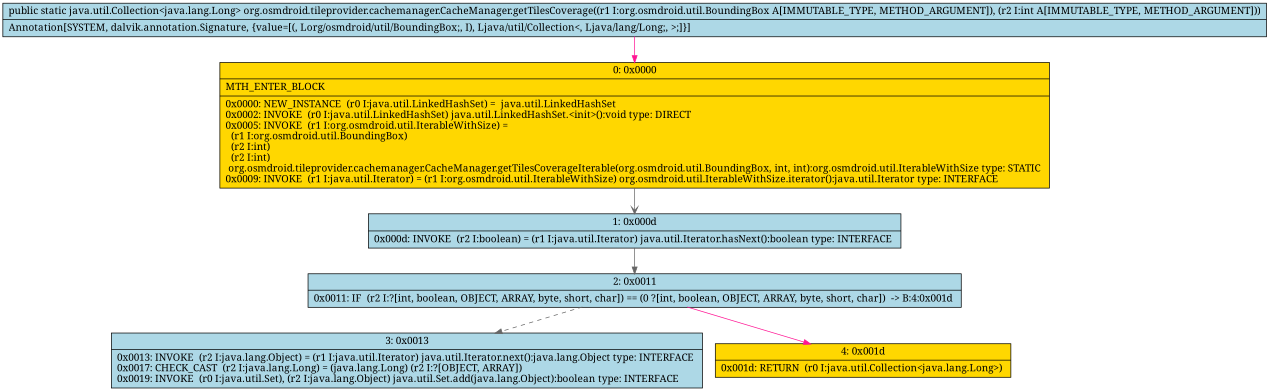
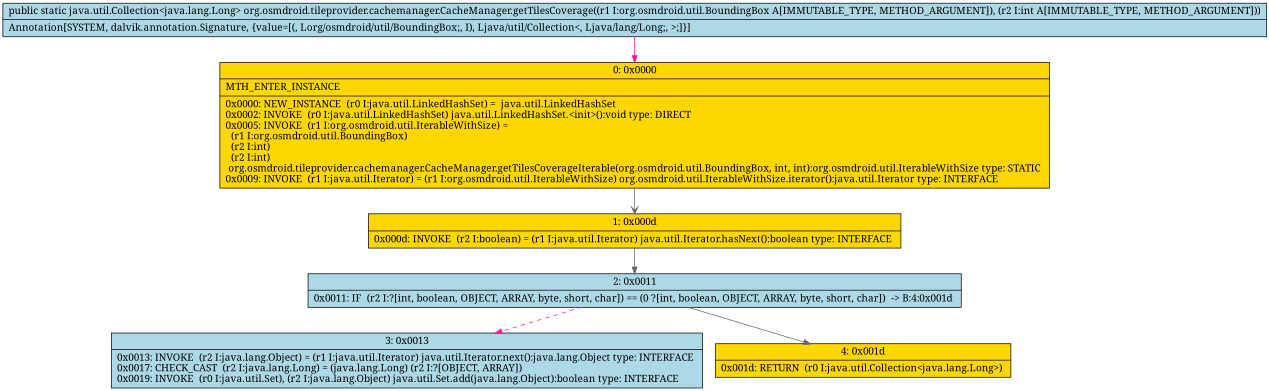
(275, 87) -> (283, 87)
(635, 231) -> (635, 231)
(542, 319) -> (542, 319)
(745, 325) -> (745, 325)
